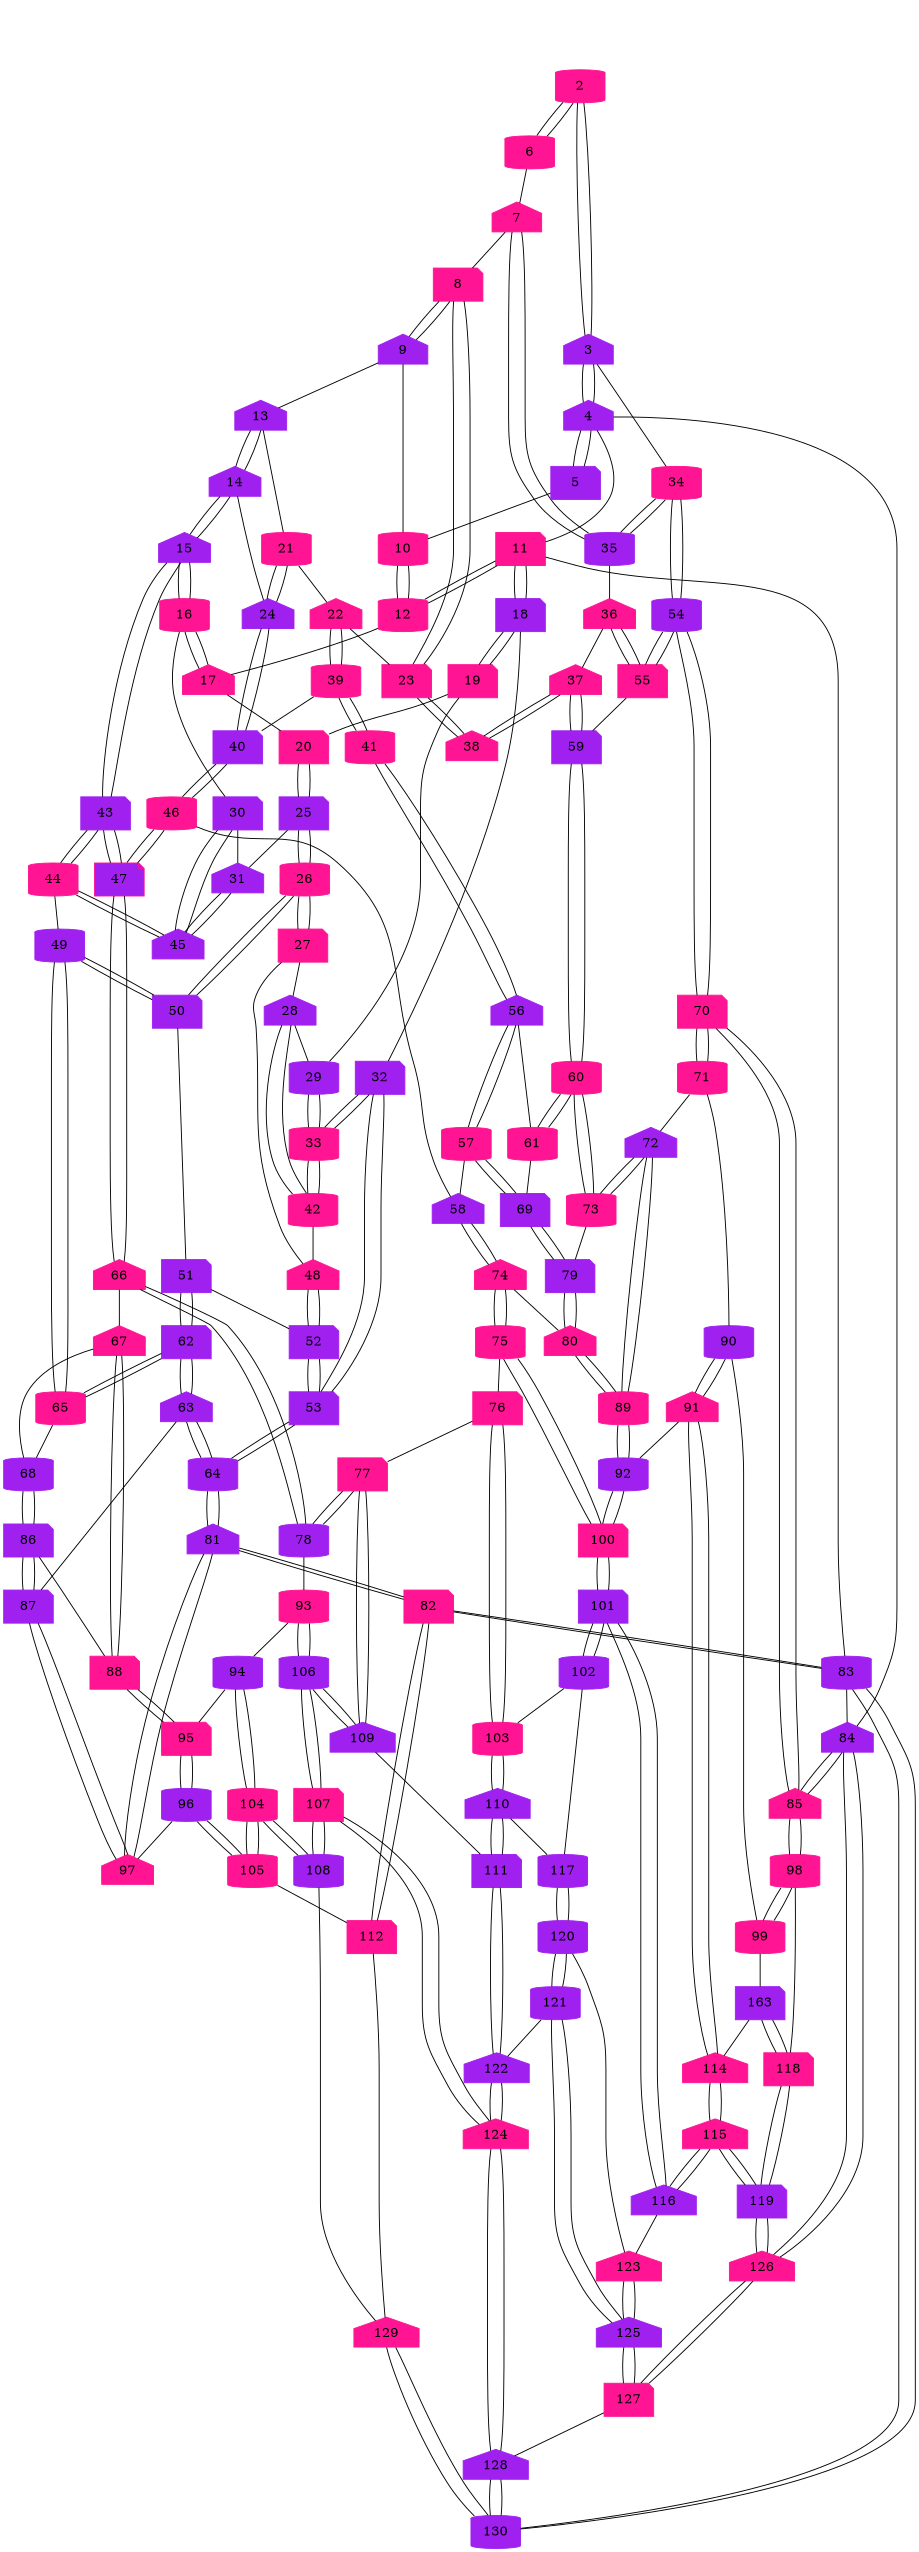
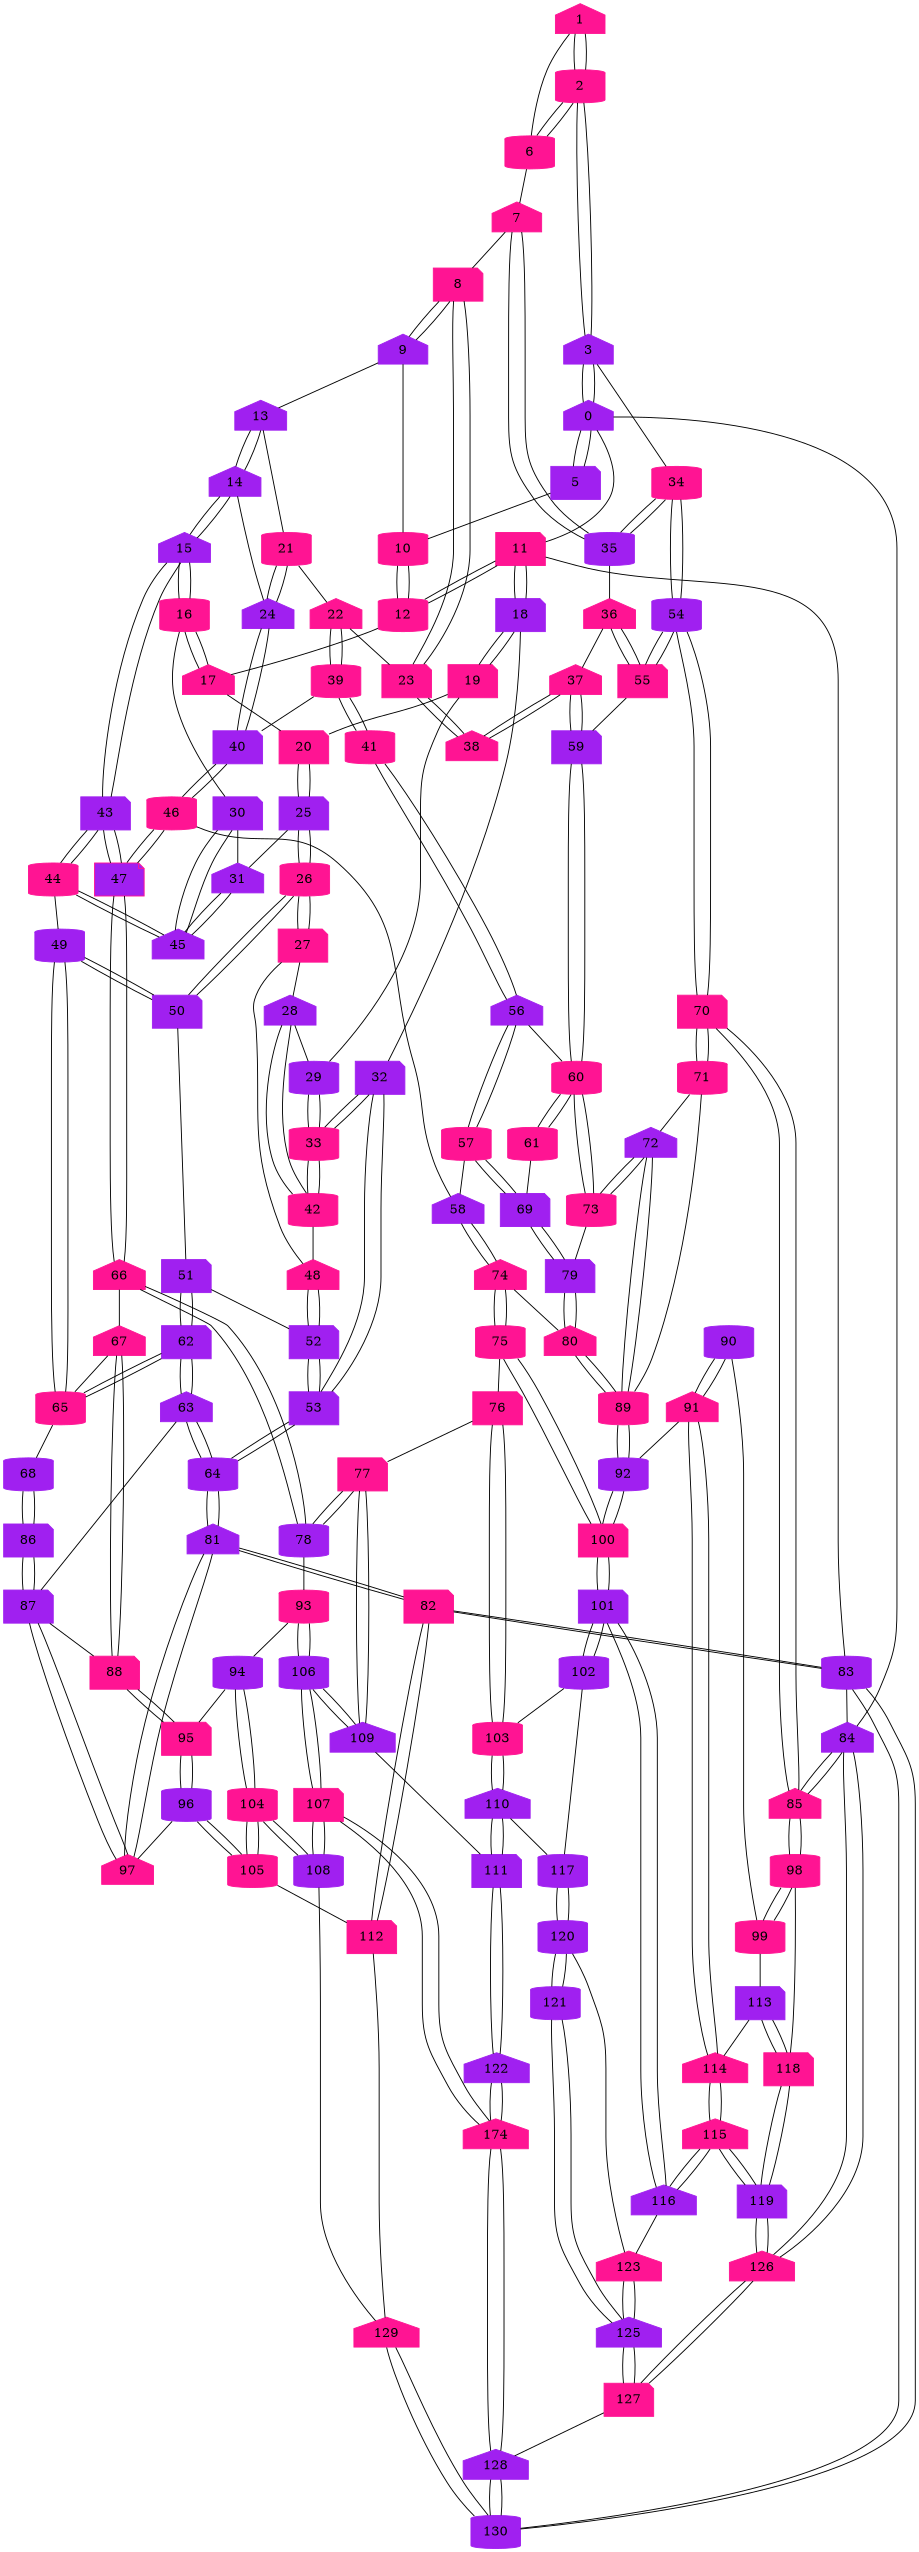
none -> (580, 20)
(588, 417) -> (588, 417)
(524, 1076) -> (545, 1043)
(724, 1209) -> (682, 1246)
(31, 1387) -> (91, 1374)
(72, 1606) -> (72, 1640)
(760, 2003) -> (760, 2003)
(524, 2038) -> none
(496, 2135) -> (496, 2135)
